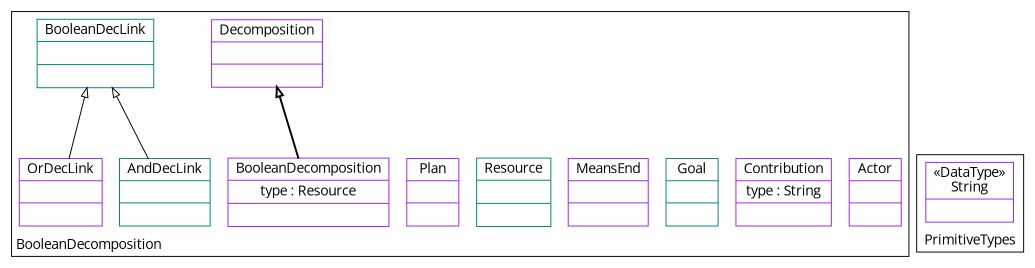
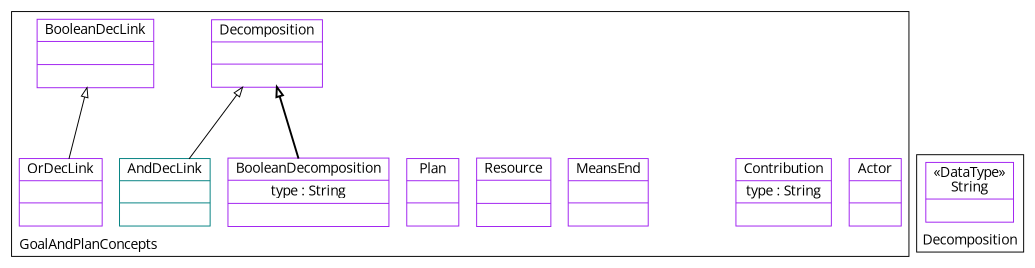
(95, 53) -> (95, 53)
(133, 128) -> (213, 127)
(308, 191) -> (308, 191)
(514, 192) -> (514, 192)
(692, 192) -> none
(970, 241) -> (970, 241)
(89, 245) -> (89, 245)
